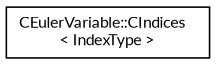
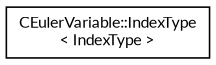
(108, 33) -> (108, 33)
